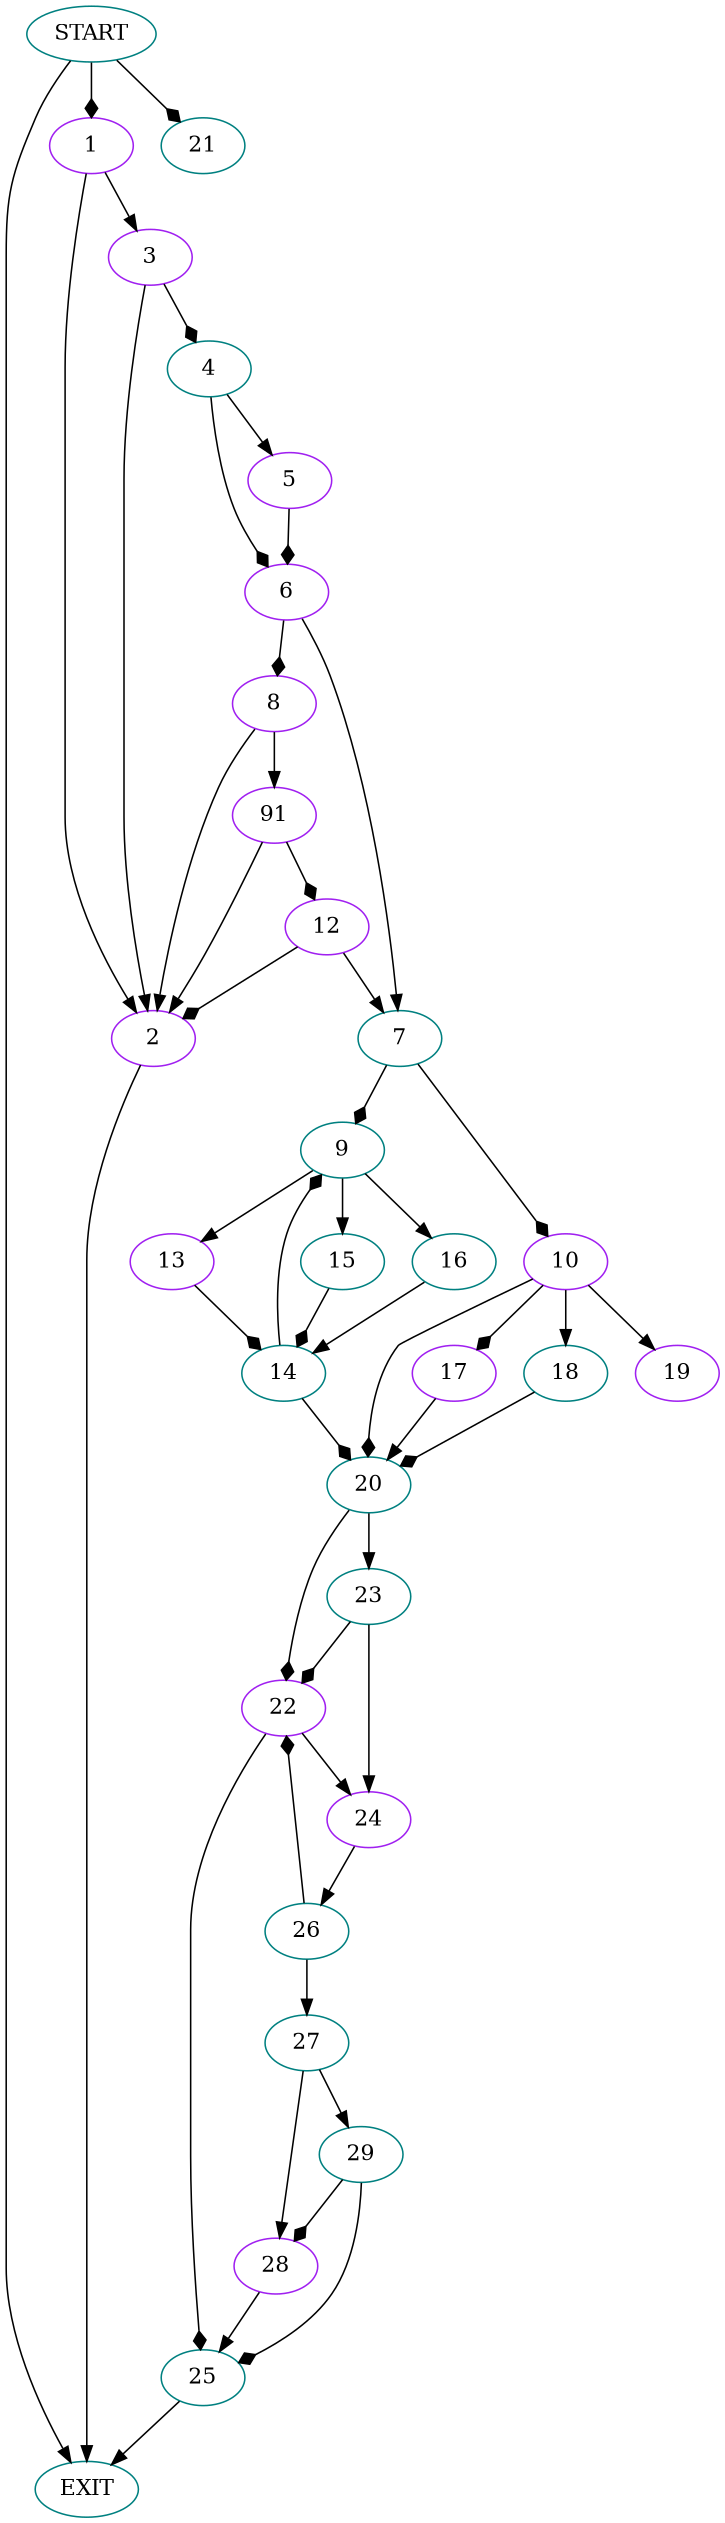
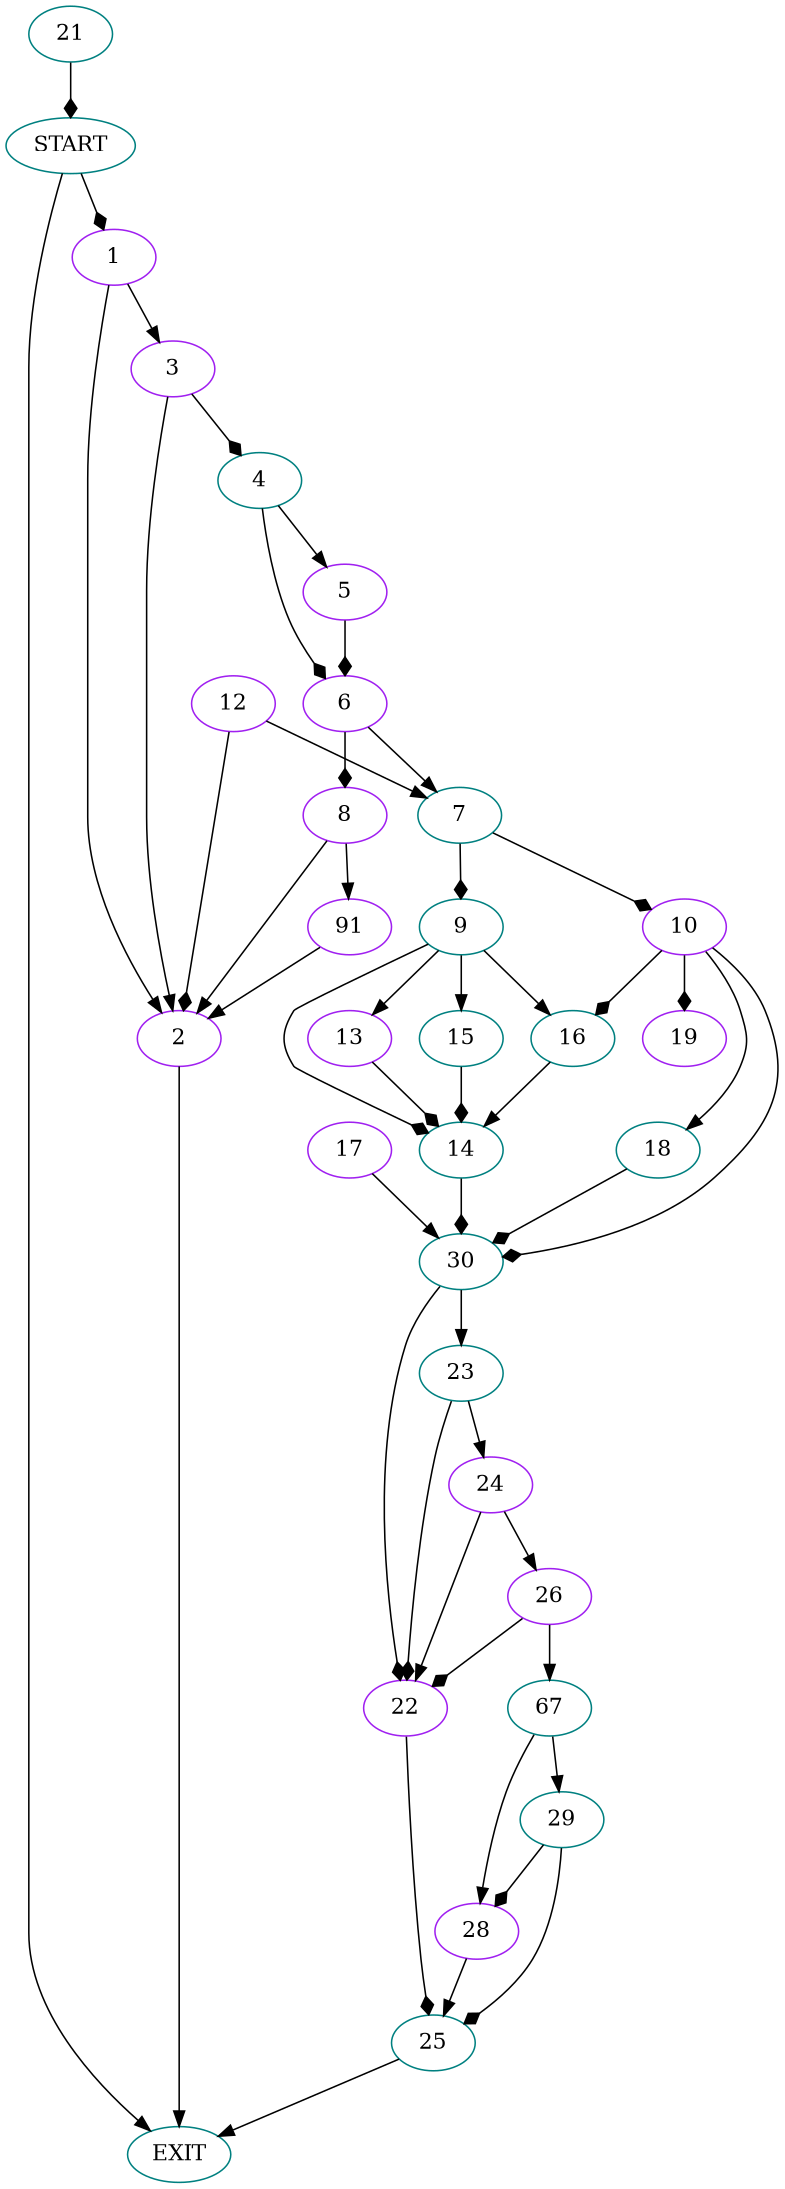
(142, 84) -> (71, 81)
(296, 862) -> none
(280, 1264) -> (285, 1029)
(517, 1311) -> (636, 976)
(616, 1312) -> (684, 974)
(369, 1485) -> (461, 1262)
(321, 1758) -> (451, 1589)
(307, 1931) -> (550, 1596)
(307, 2043) -> (550, 1708)
